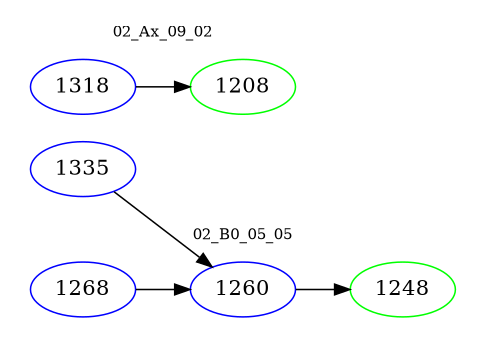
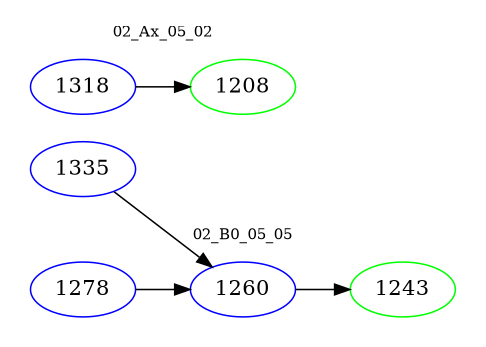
(163, 33) -> (163, 33)
(83, 289) -> (83, 289)
(403, 289) -> (403, 289)
